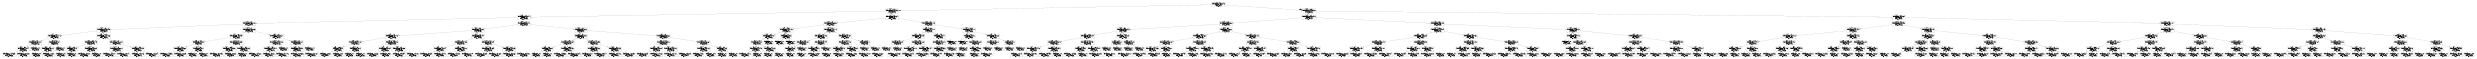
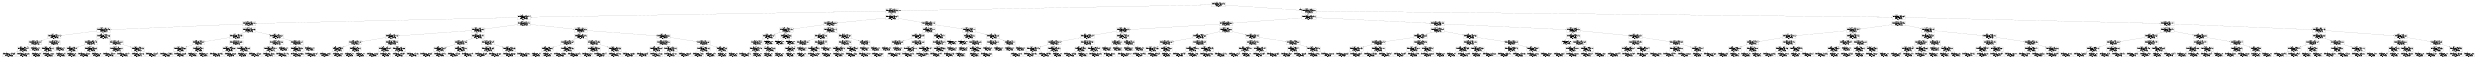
(360, 55) -> (360, 55)
none -> (1908, 55)
